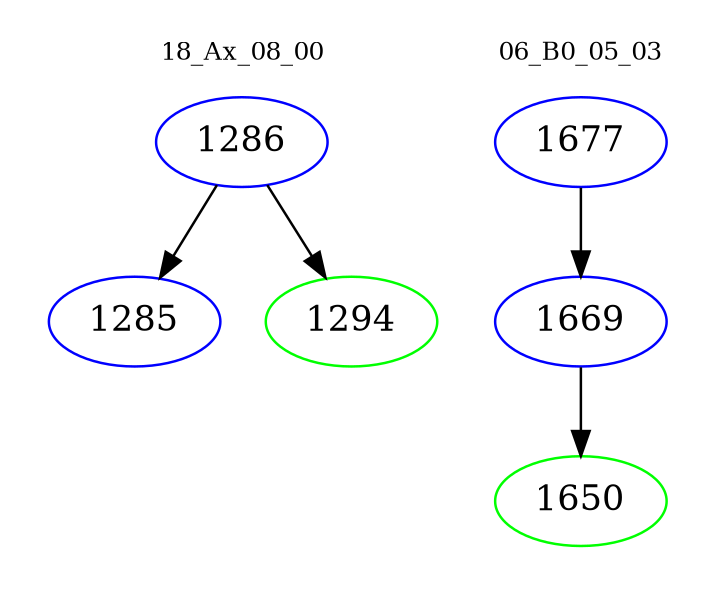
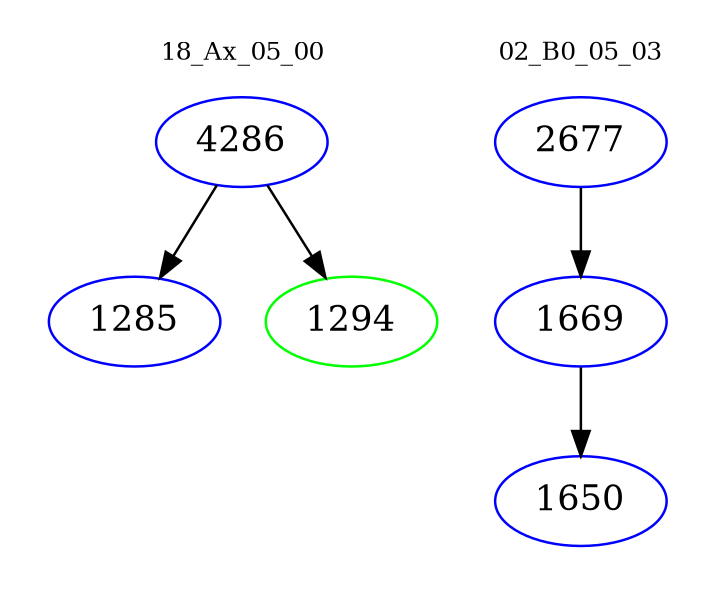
(243, 54) -> (243, 54)
(581, 54) -> (581, 54)
(242, 142) -> (242, 142)
(581, 142) -> (581, 142)
(581, 501) -> (581, 501)
